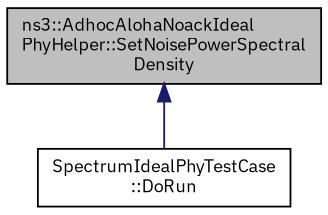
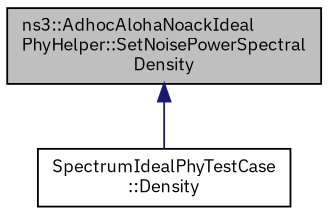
(164, 178) -> (164, 178)
